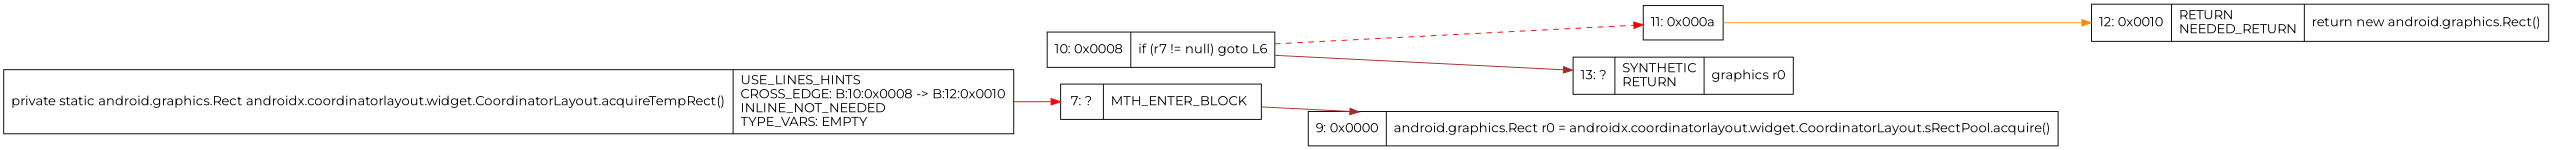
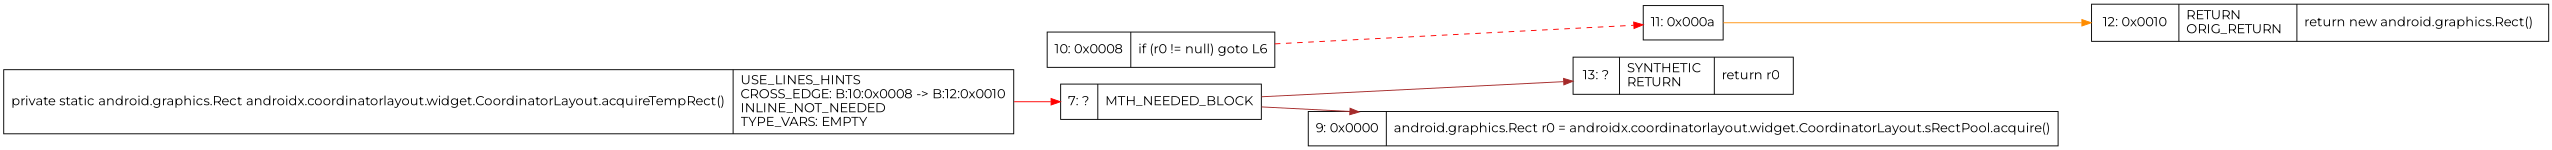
(2238, 29) -> (2234, 29)
(1203, 49) -> (1203, 49)
(1419, 63) -> (1413, 89)
(1749, 75) -> (1751, 75)
(1179, 101) -> (1180, 101)
